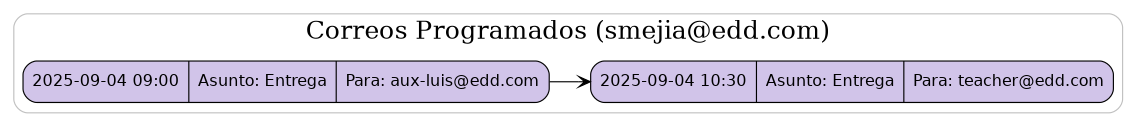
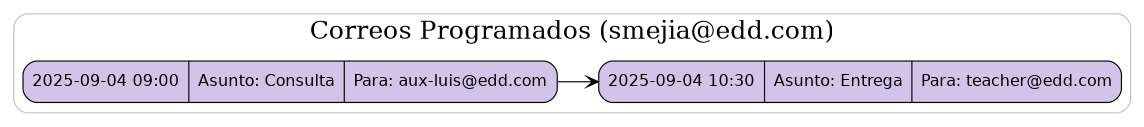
(263, 81) -> (267, 81)
